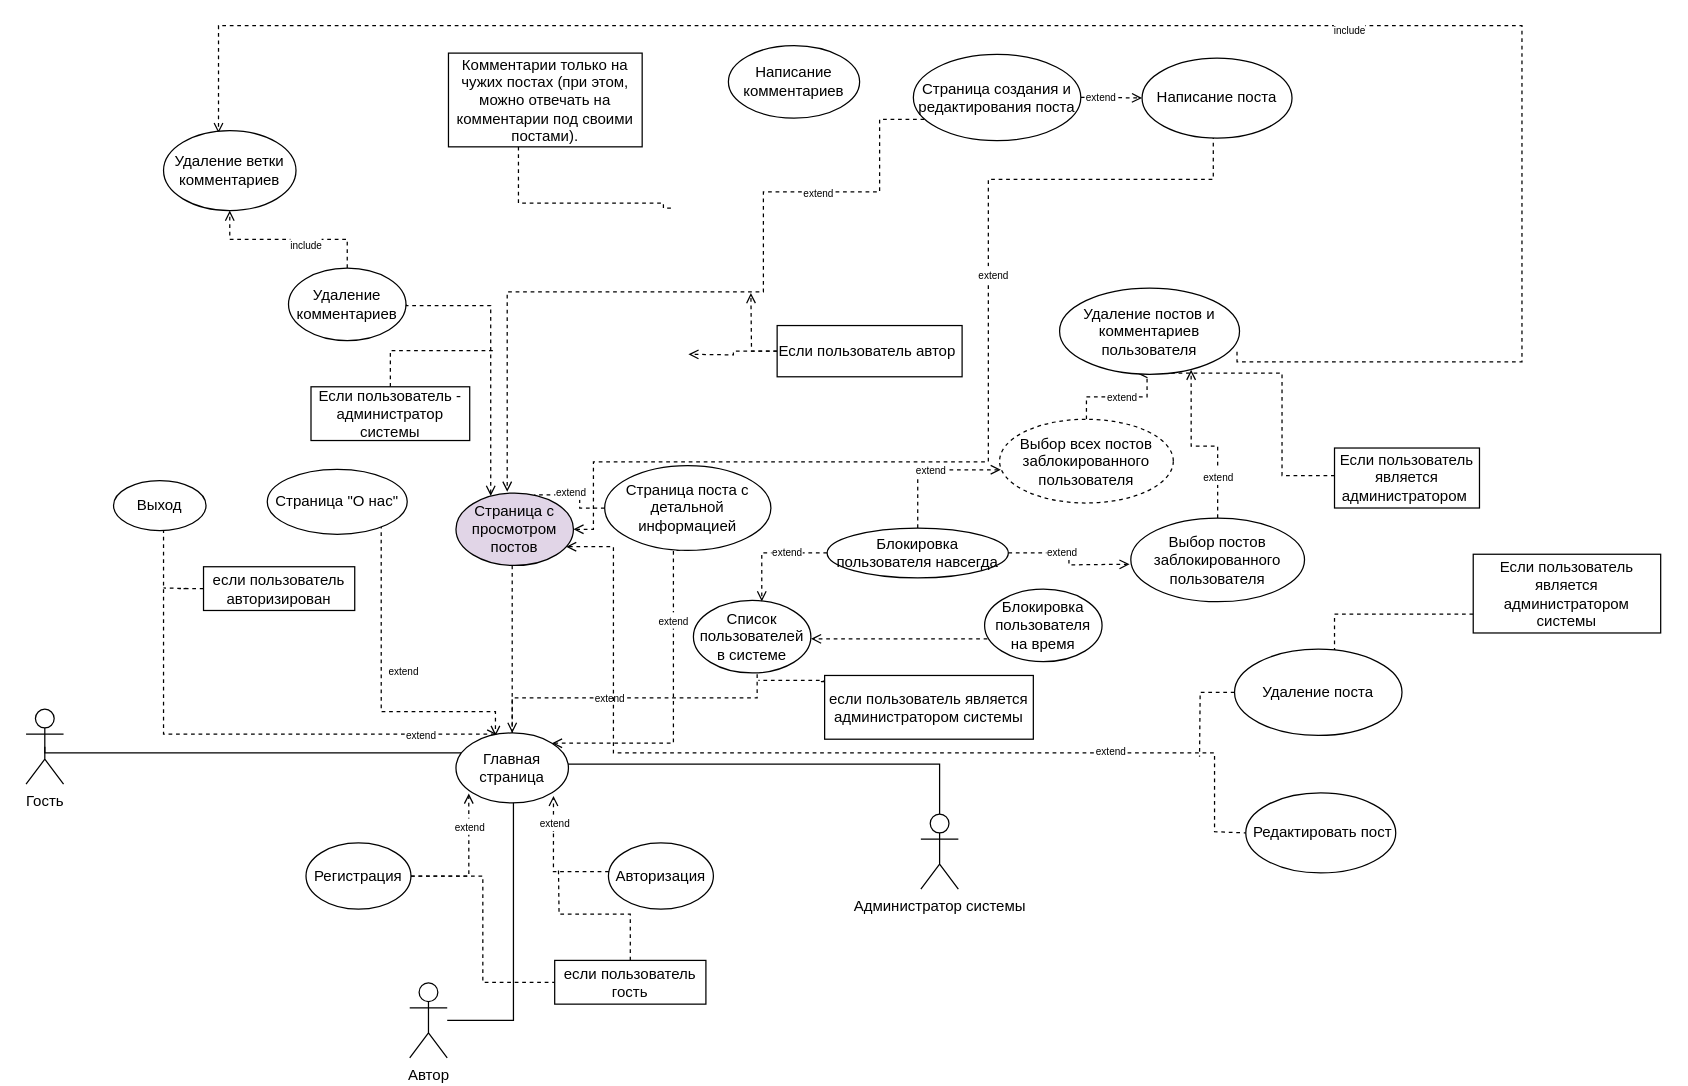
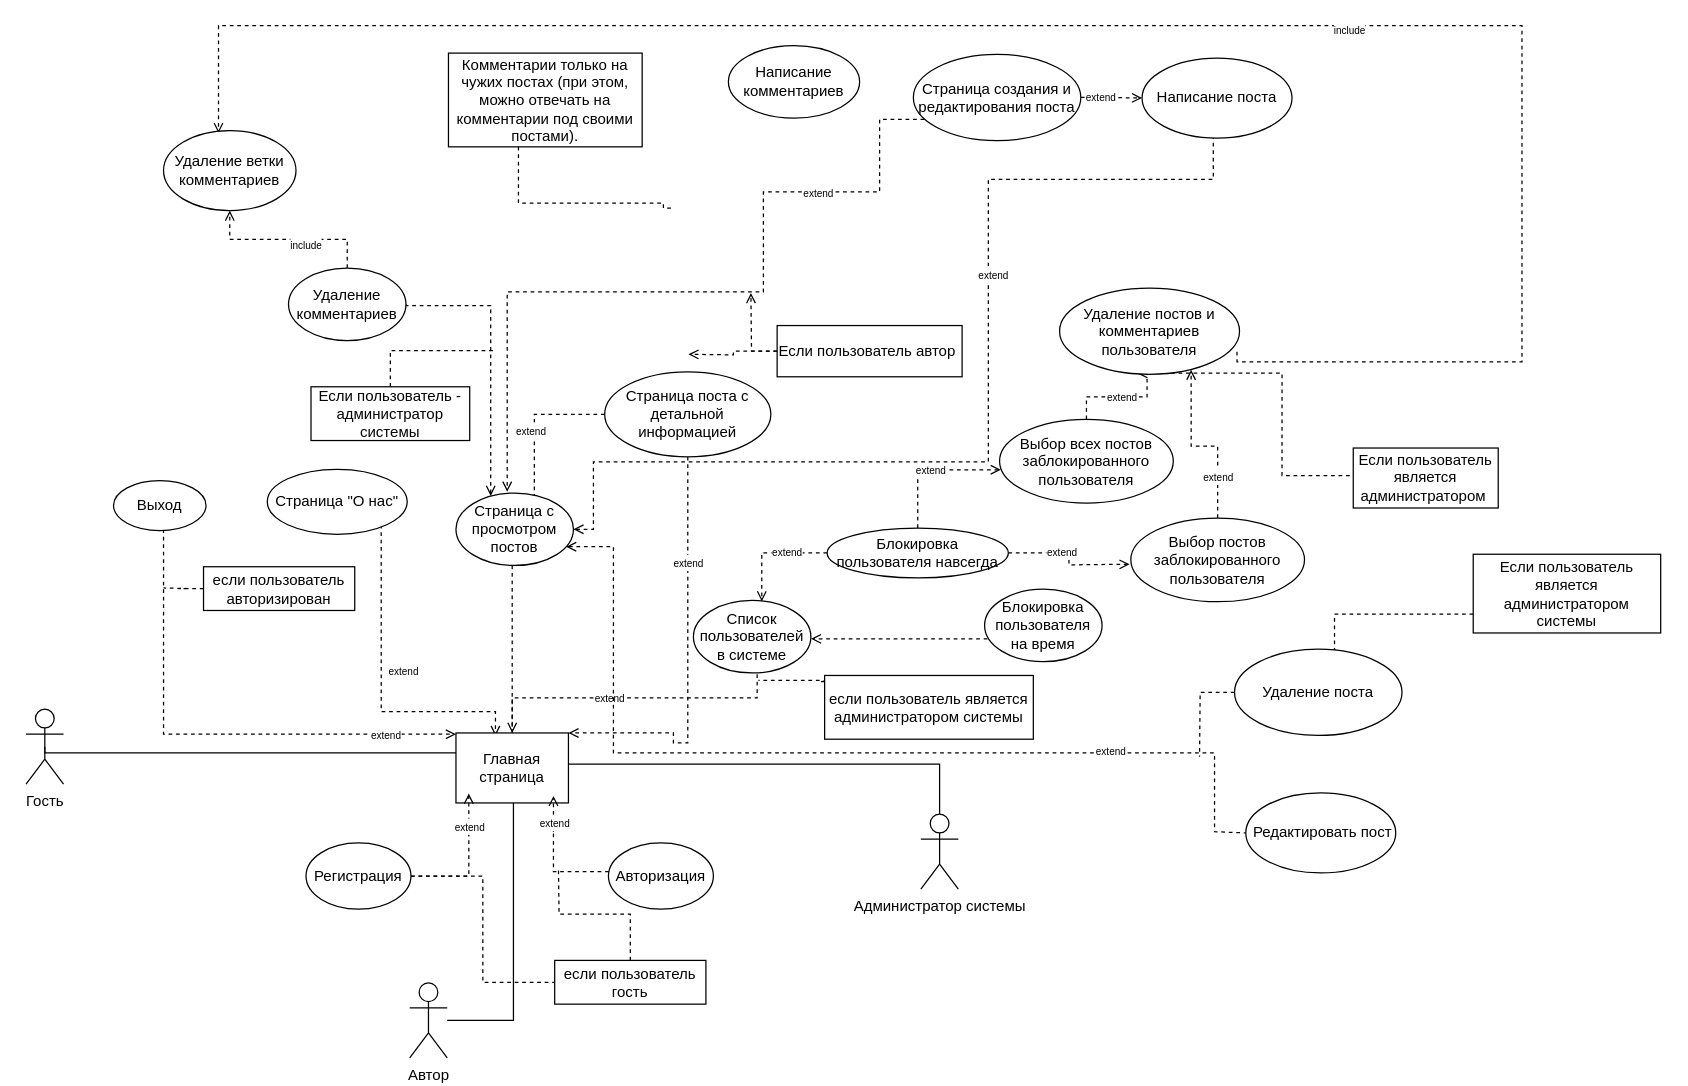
(1086, 461) -> (1086, 461)
(1407, 478) -> (1426, 478)
(688, 508) -> (688, 414)
(514, 529) -> (514, 529)
(512, 768) -> (512, 768)
